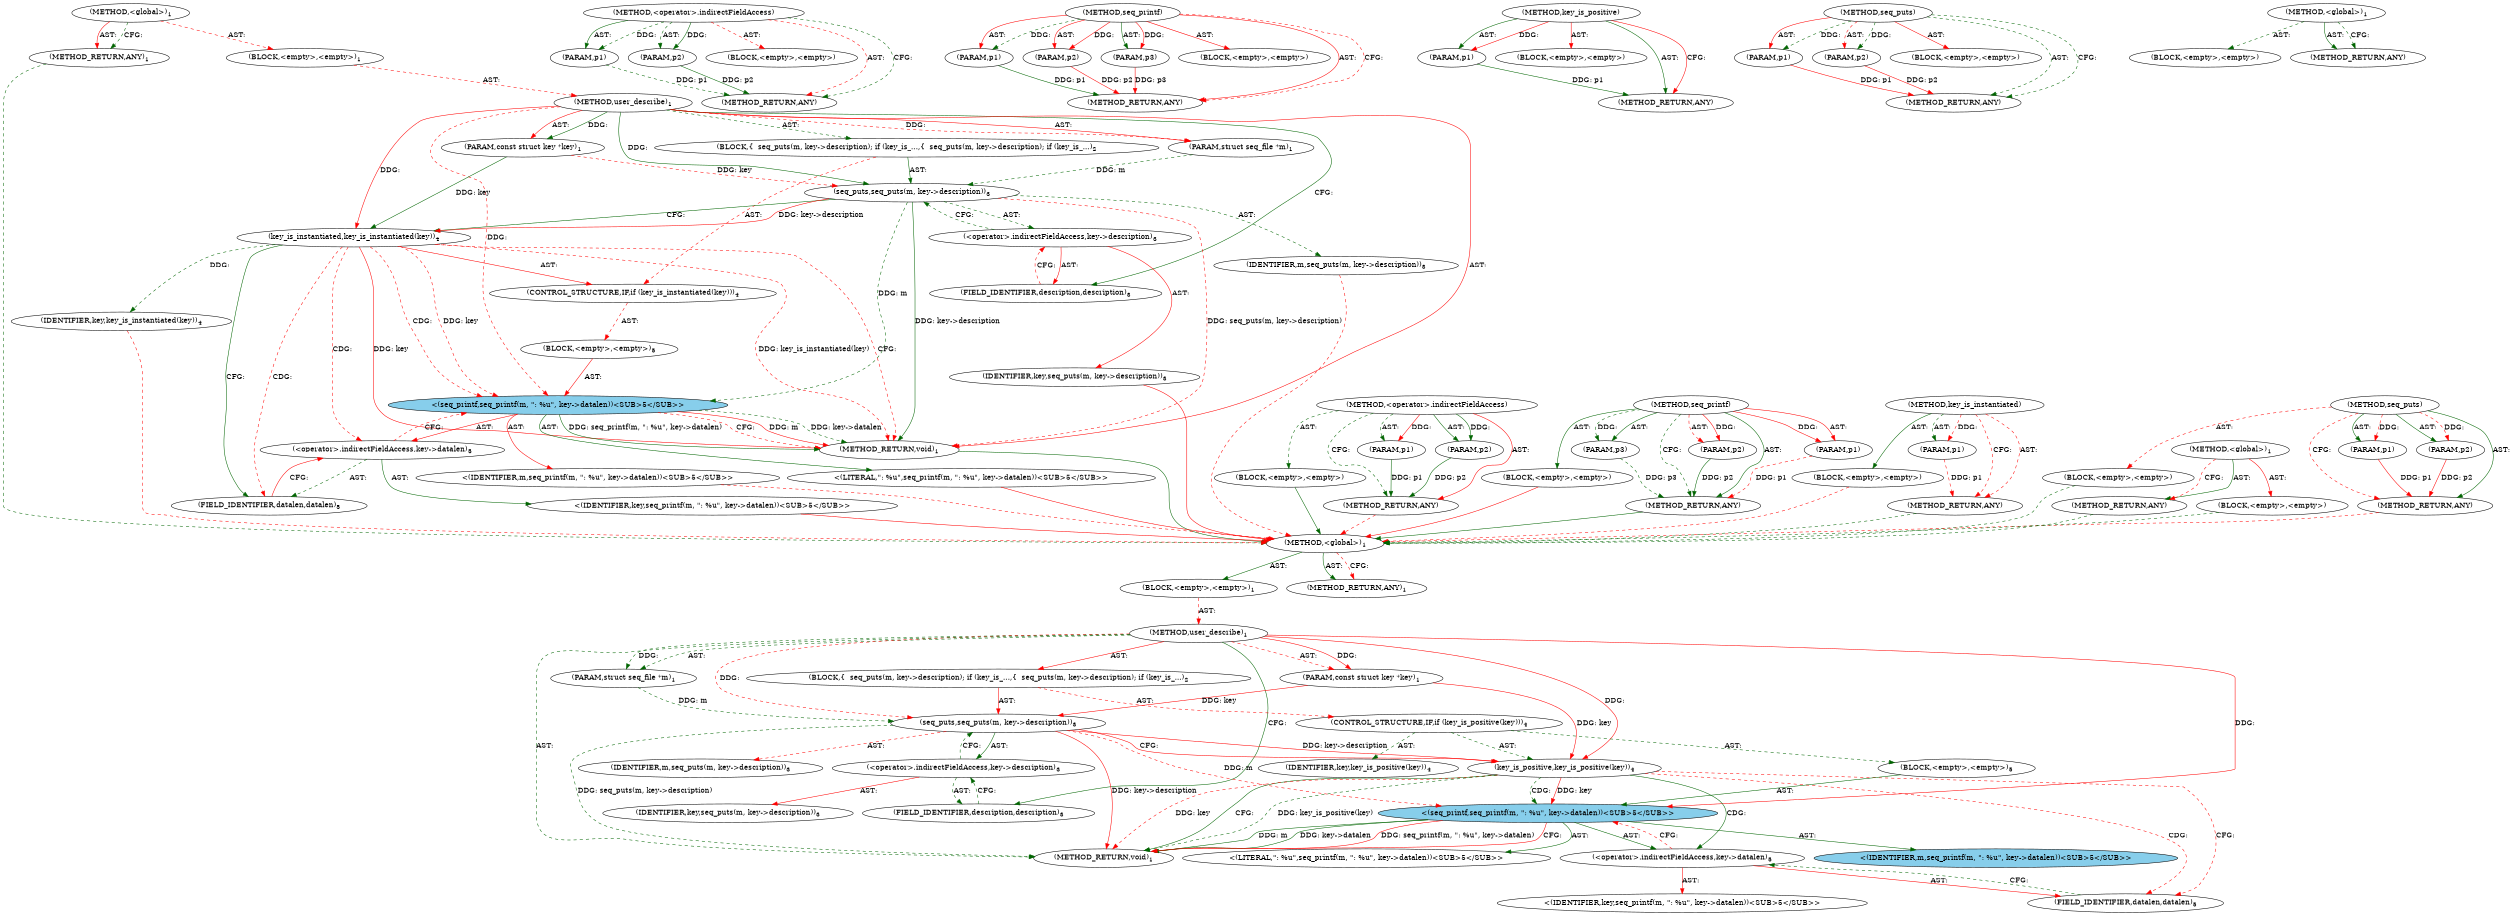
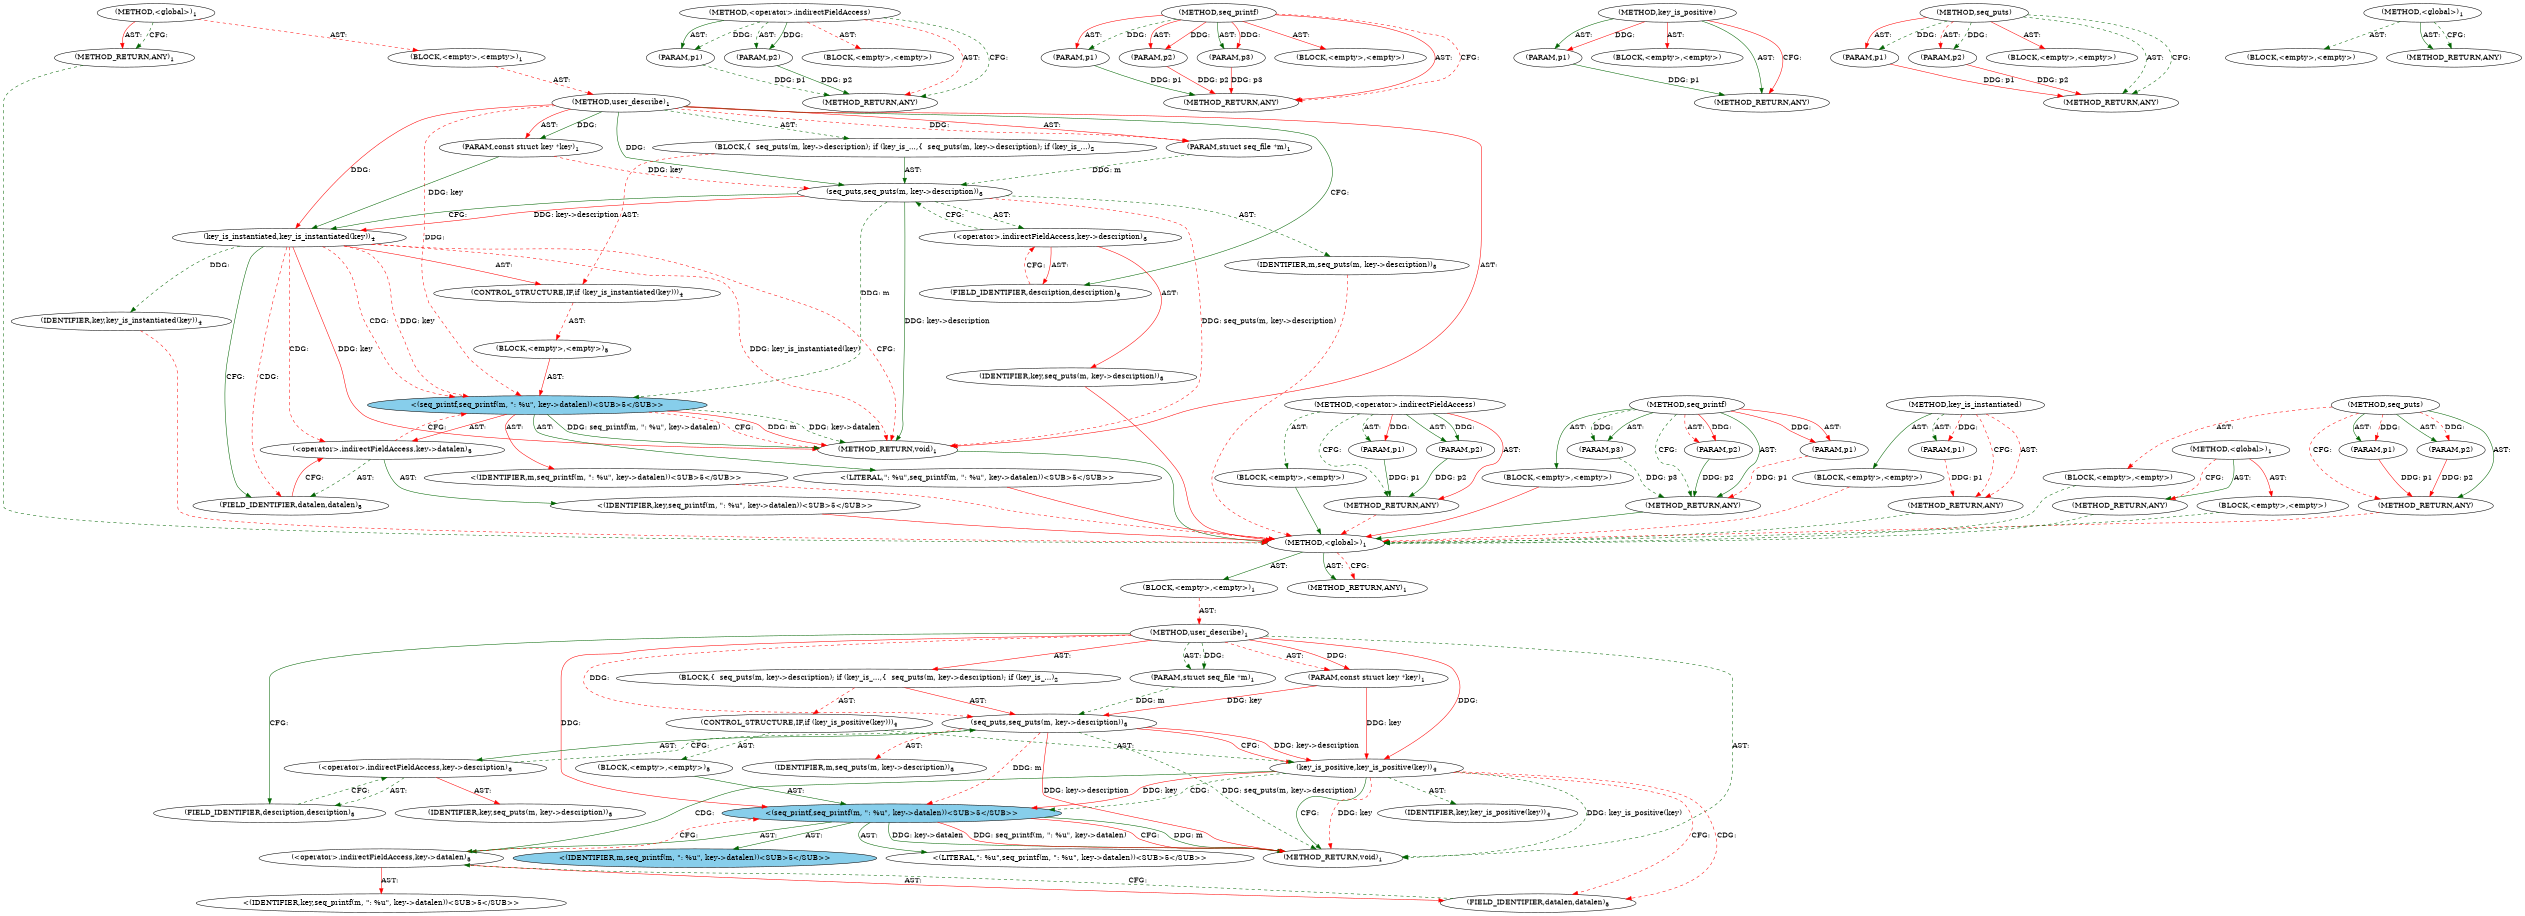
(1396, 744) -> (1420, 790)
